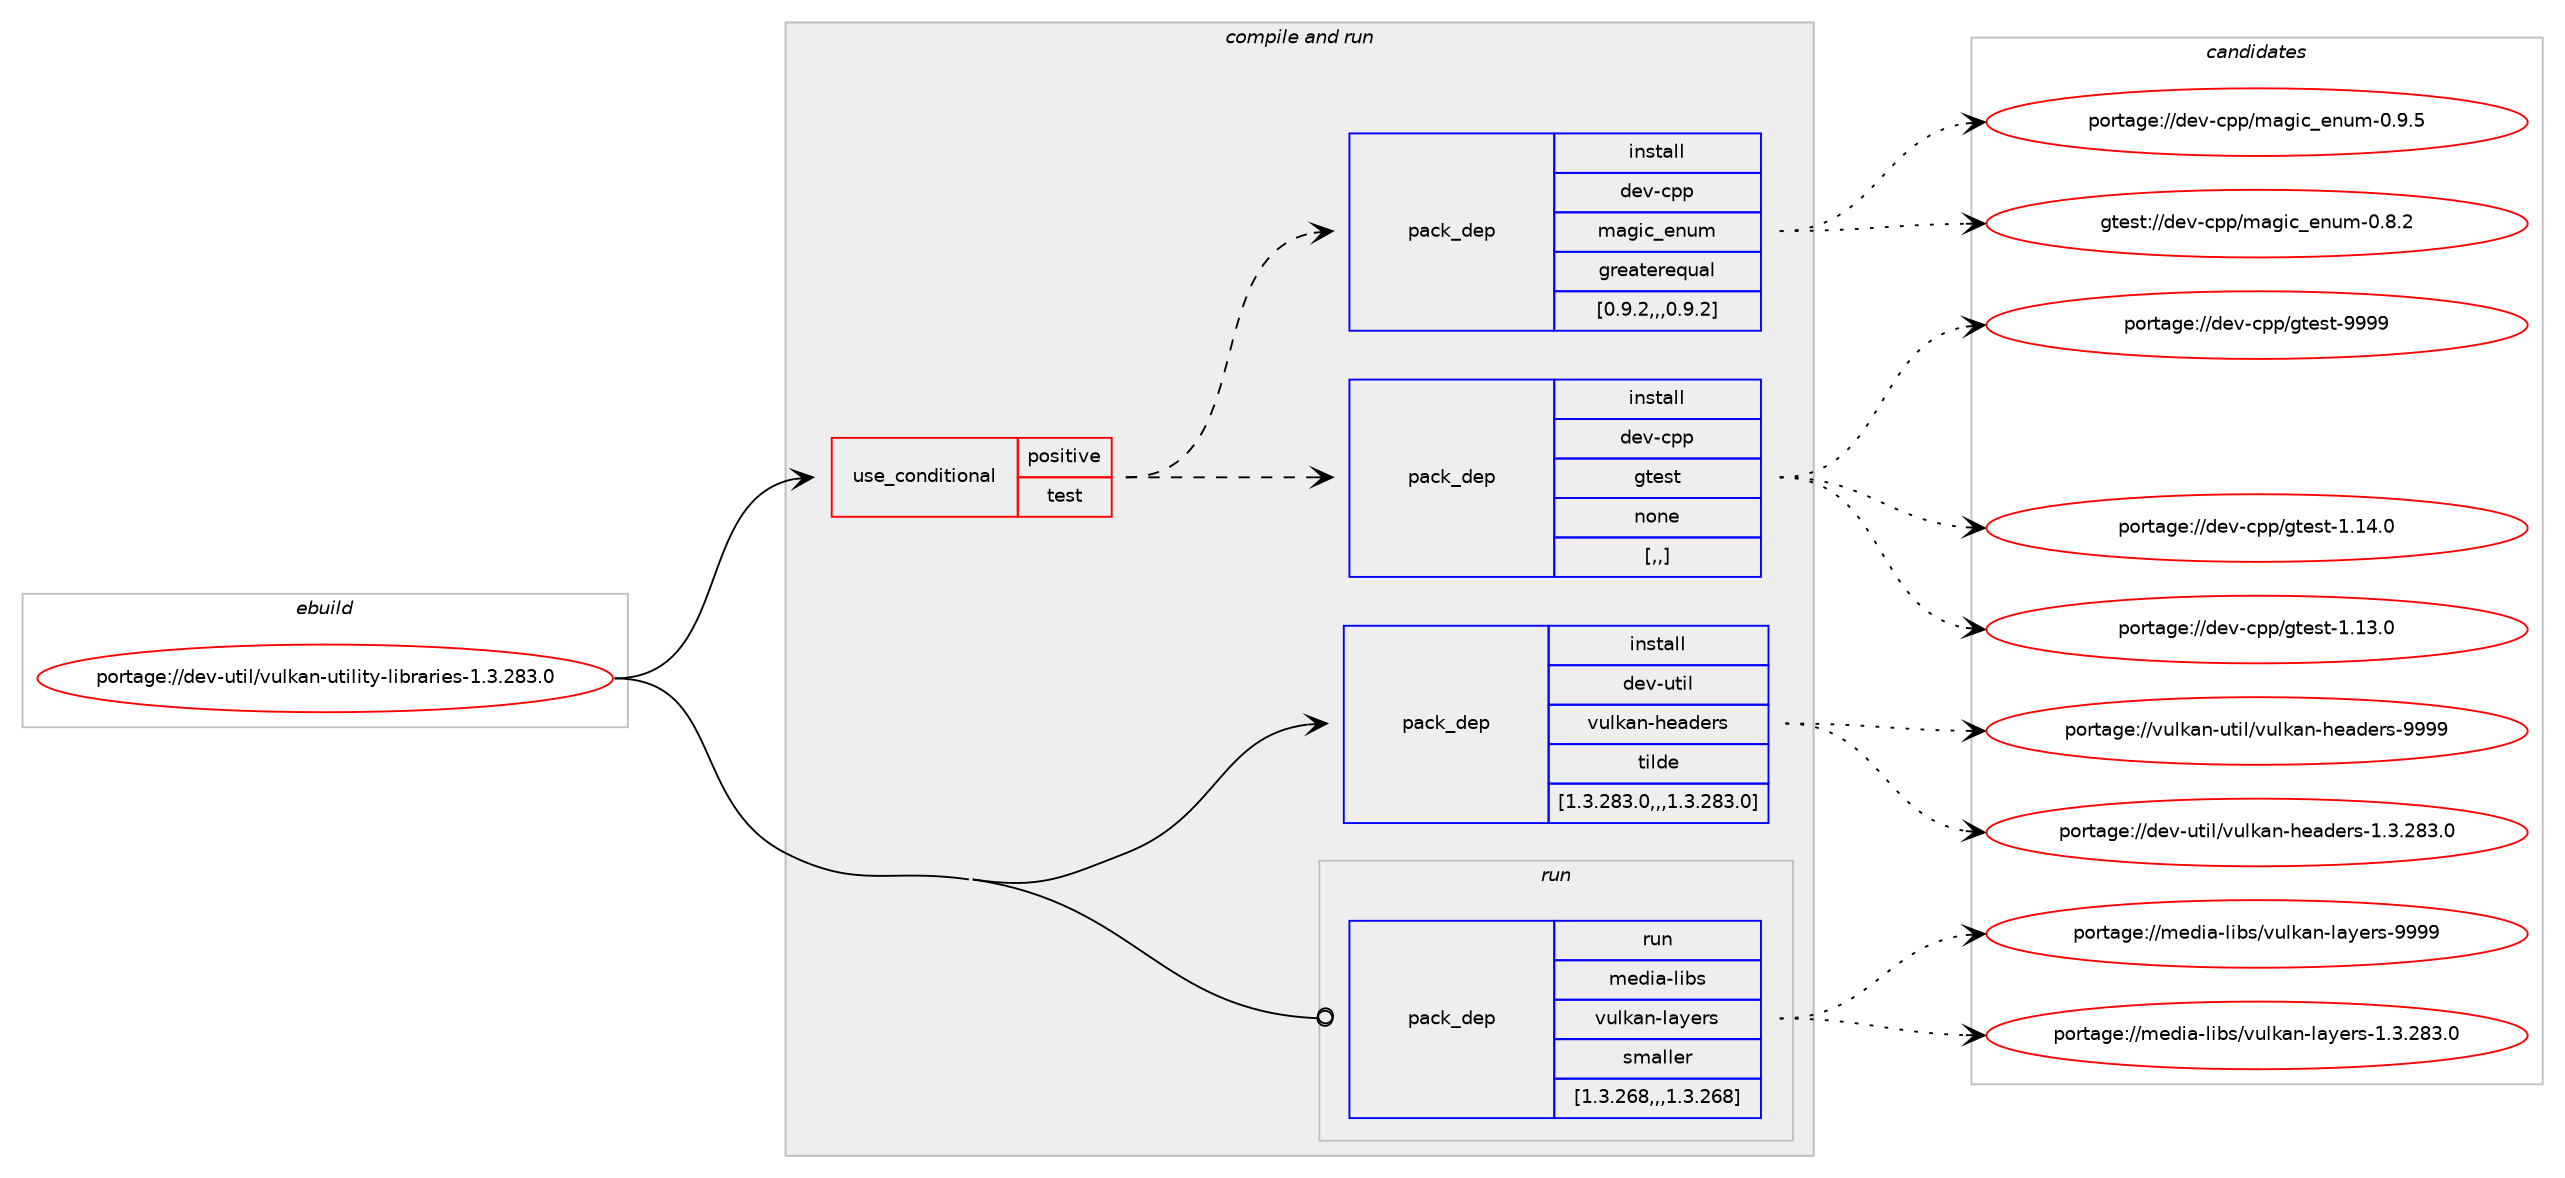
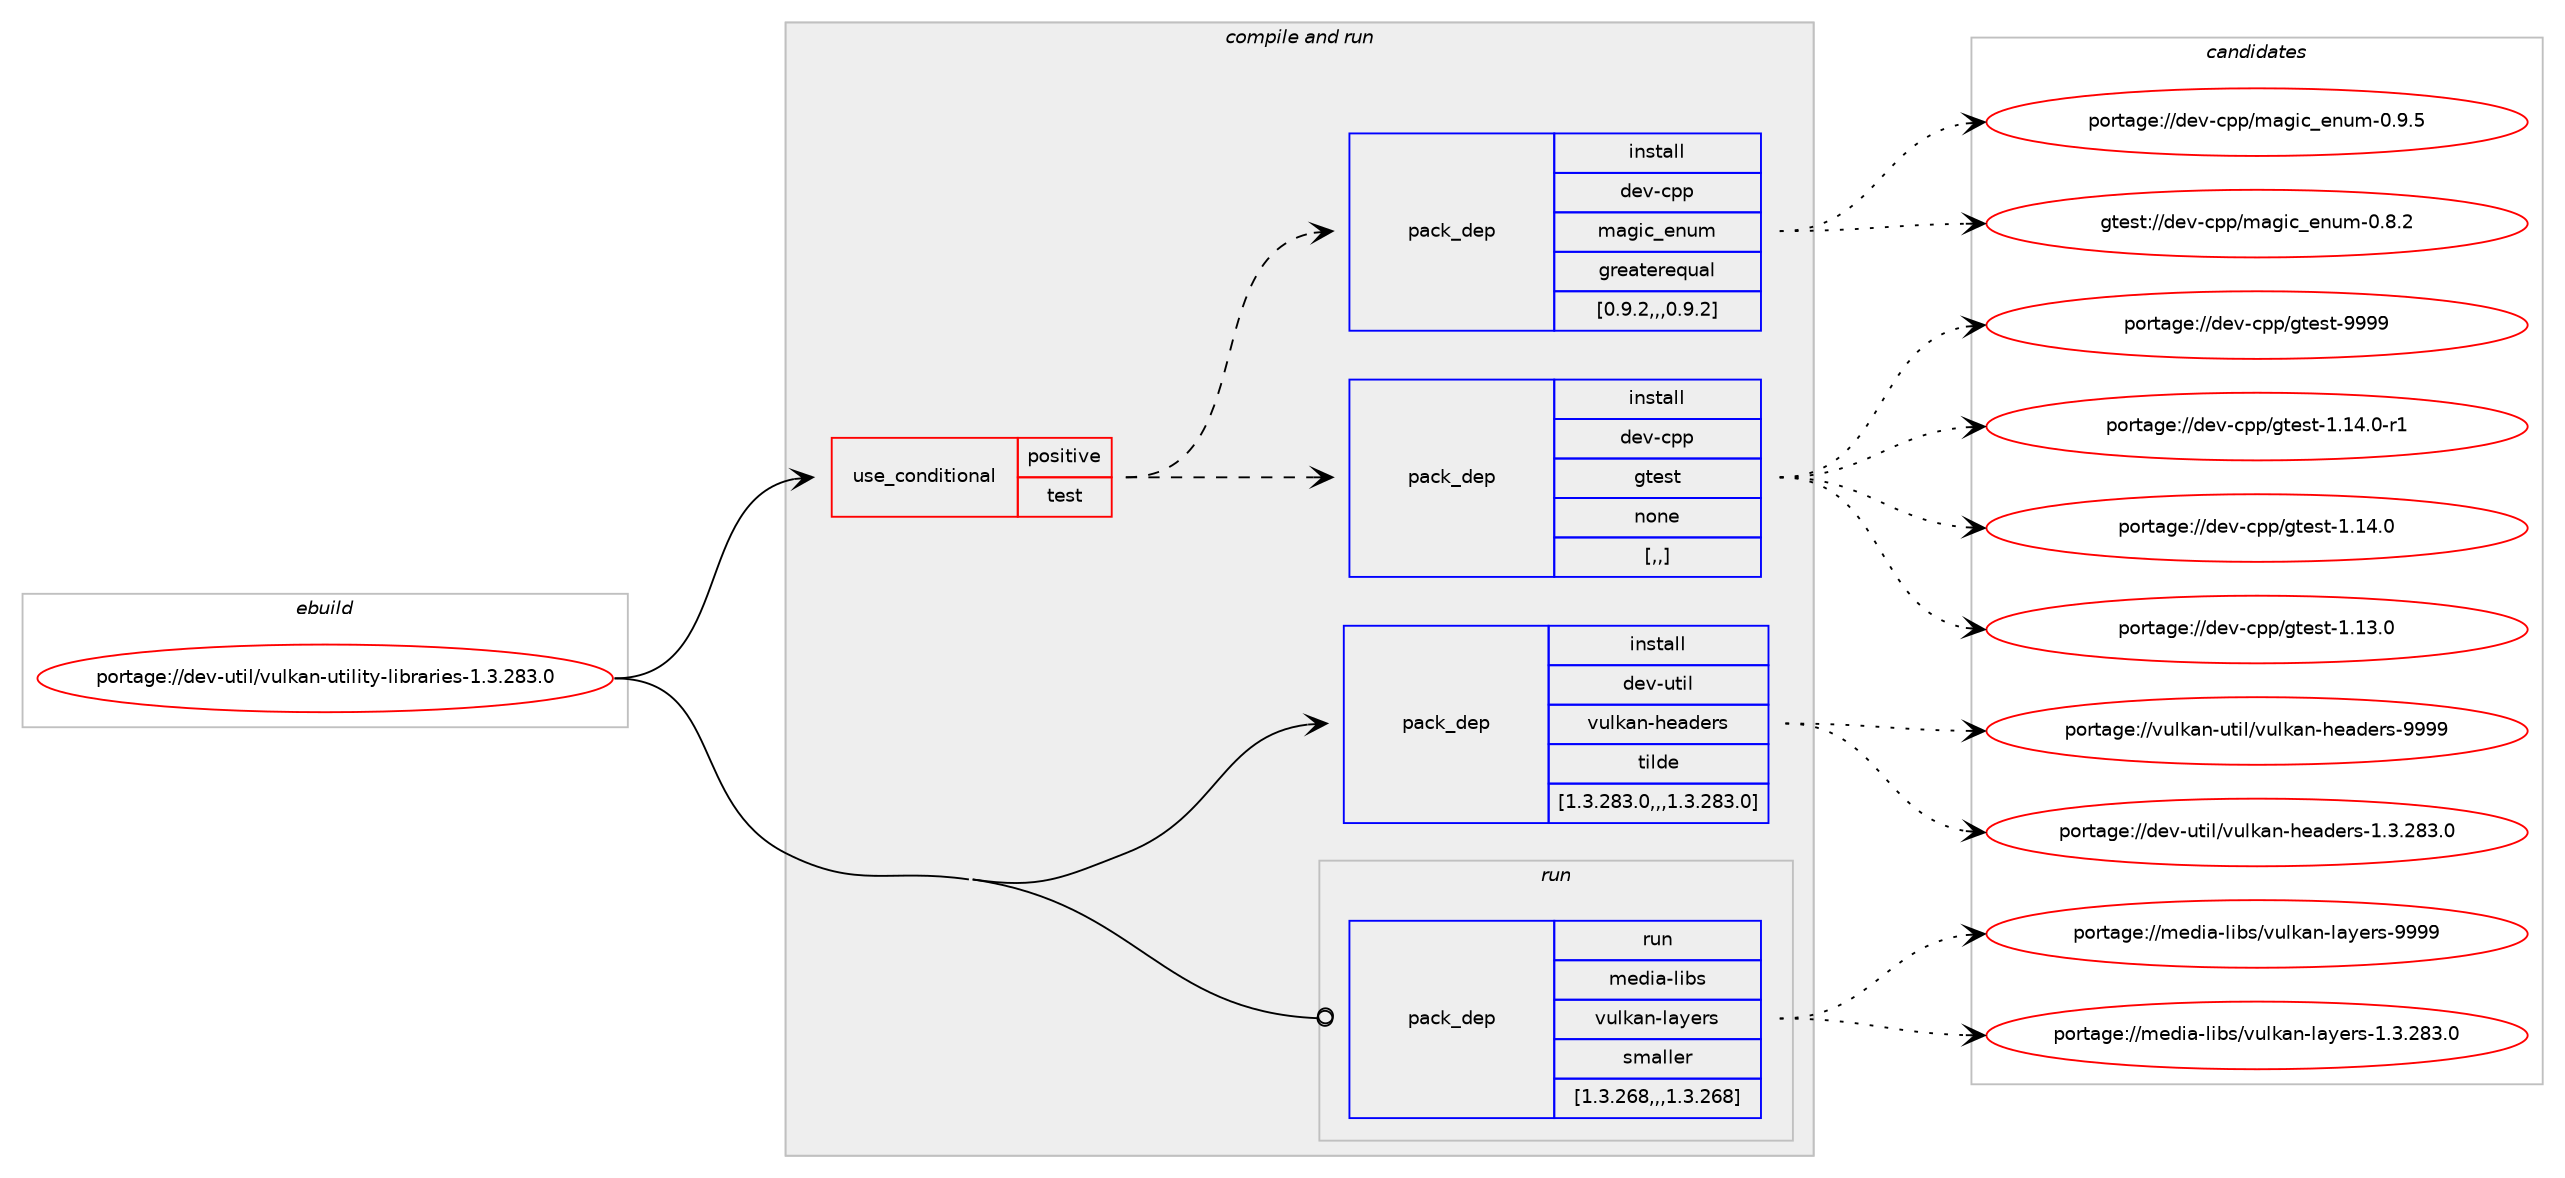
none -> (2257, 427)
